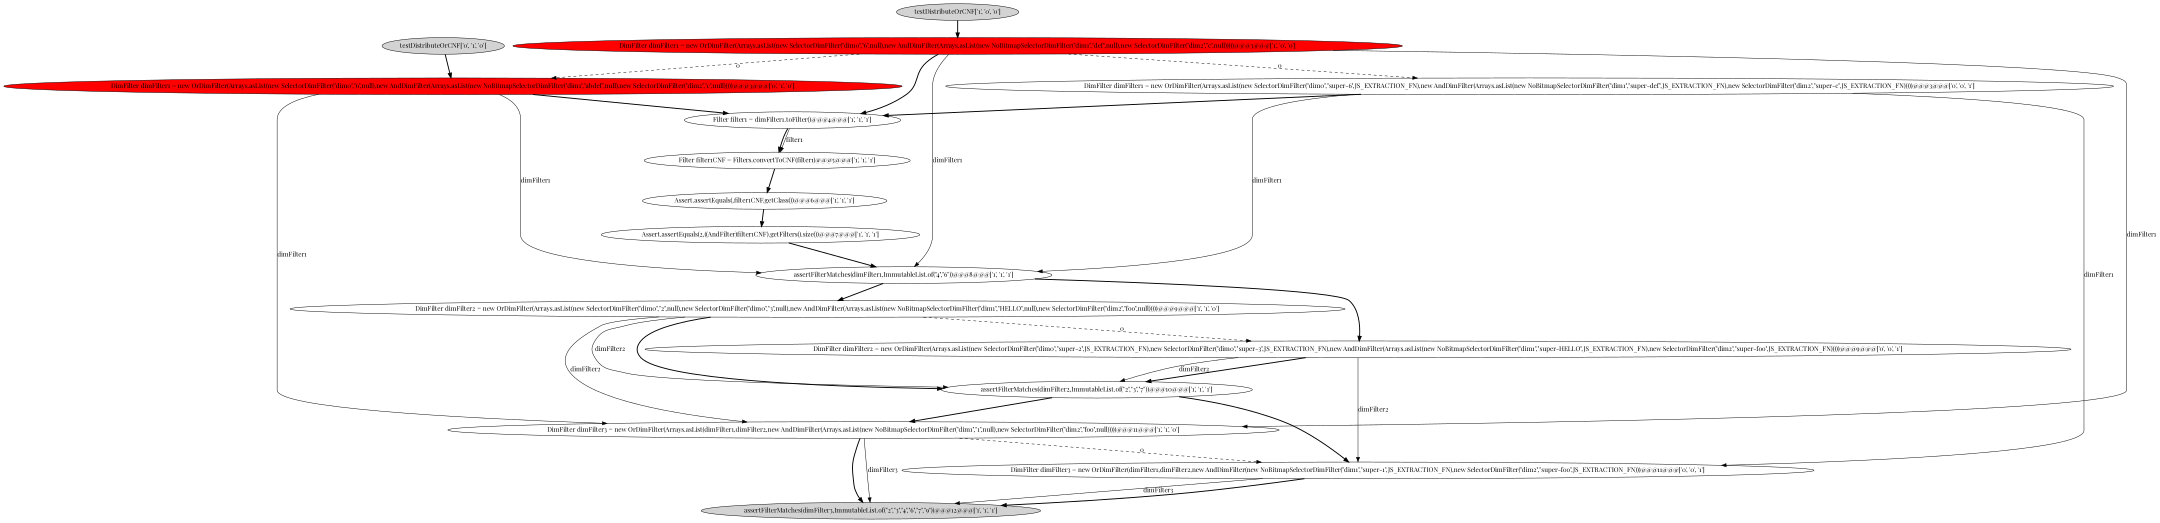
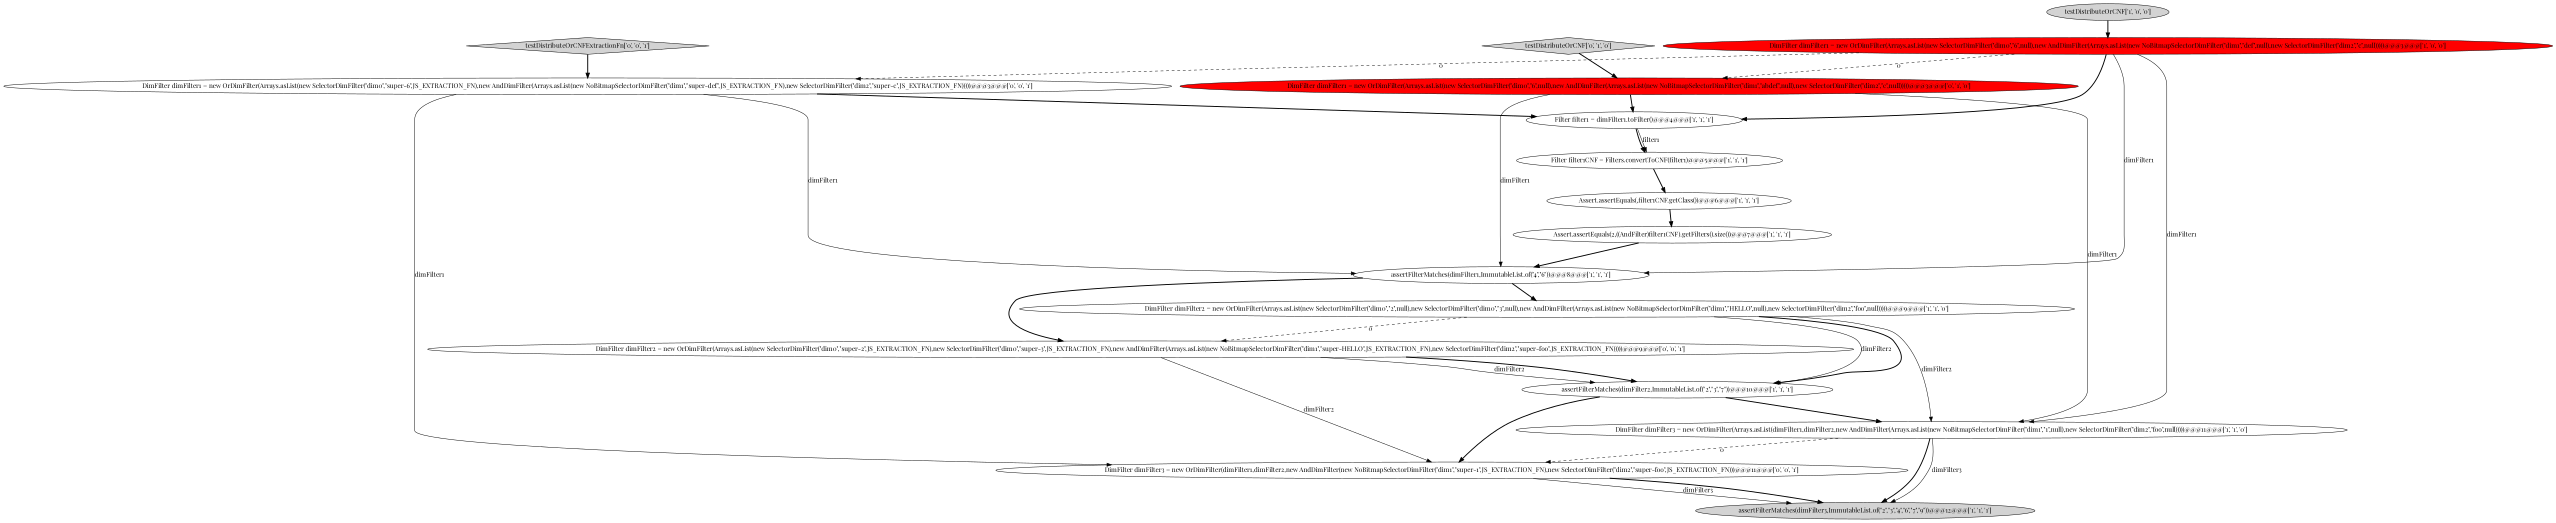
(443, 46) -> (1568, 46)
none -> (588, 46)
